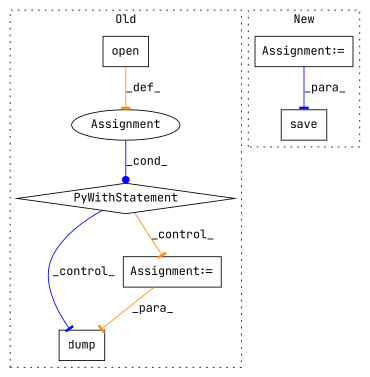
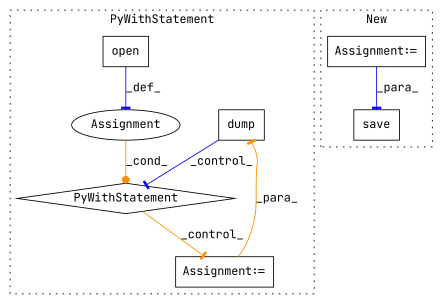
(126, 20) -> (162, 20)
(126, 86) -> (126, 86)
(126, 158) -> (126, 158)
(51, 259) -> (184, 162)
